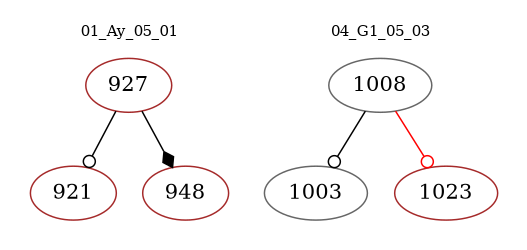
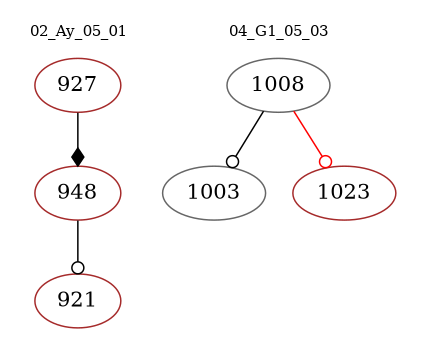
(130, 32) -> (79, 32)
(104, 134) -> (78, 241)
